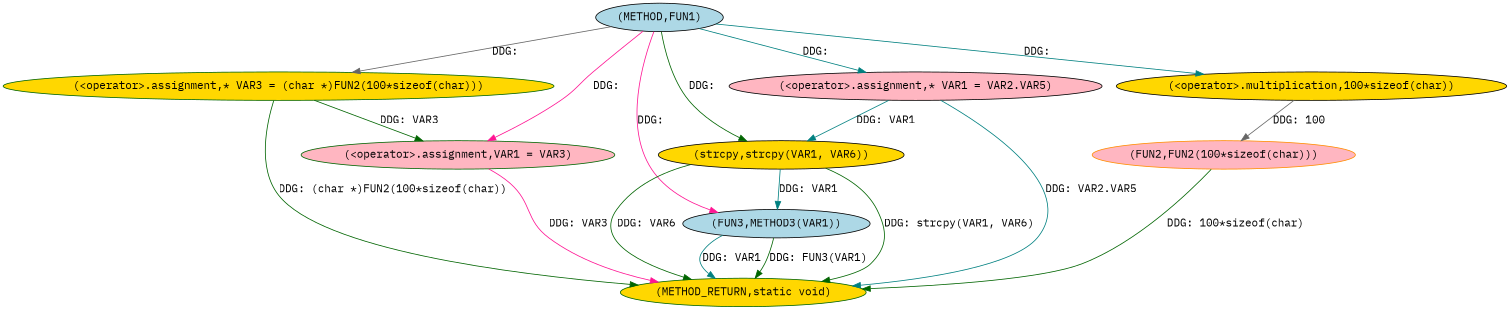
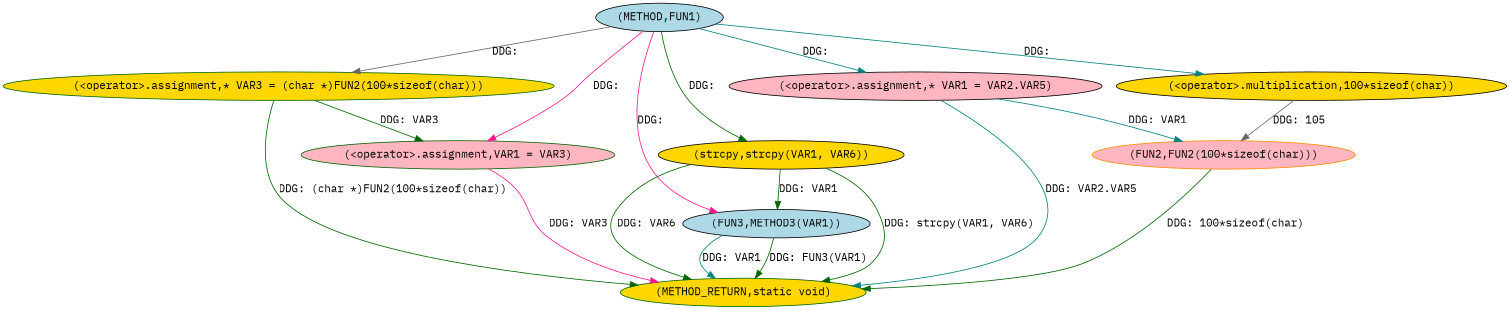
(852, 119) -> (1087, 116)
(1299, 121) -> (1299, 121)
(779, 185) -> (779, 185)
